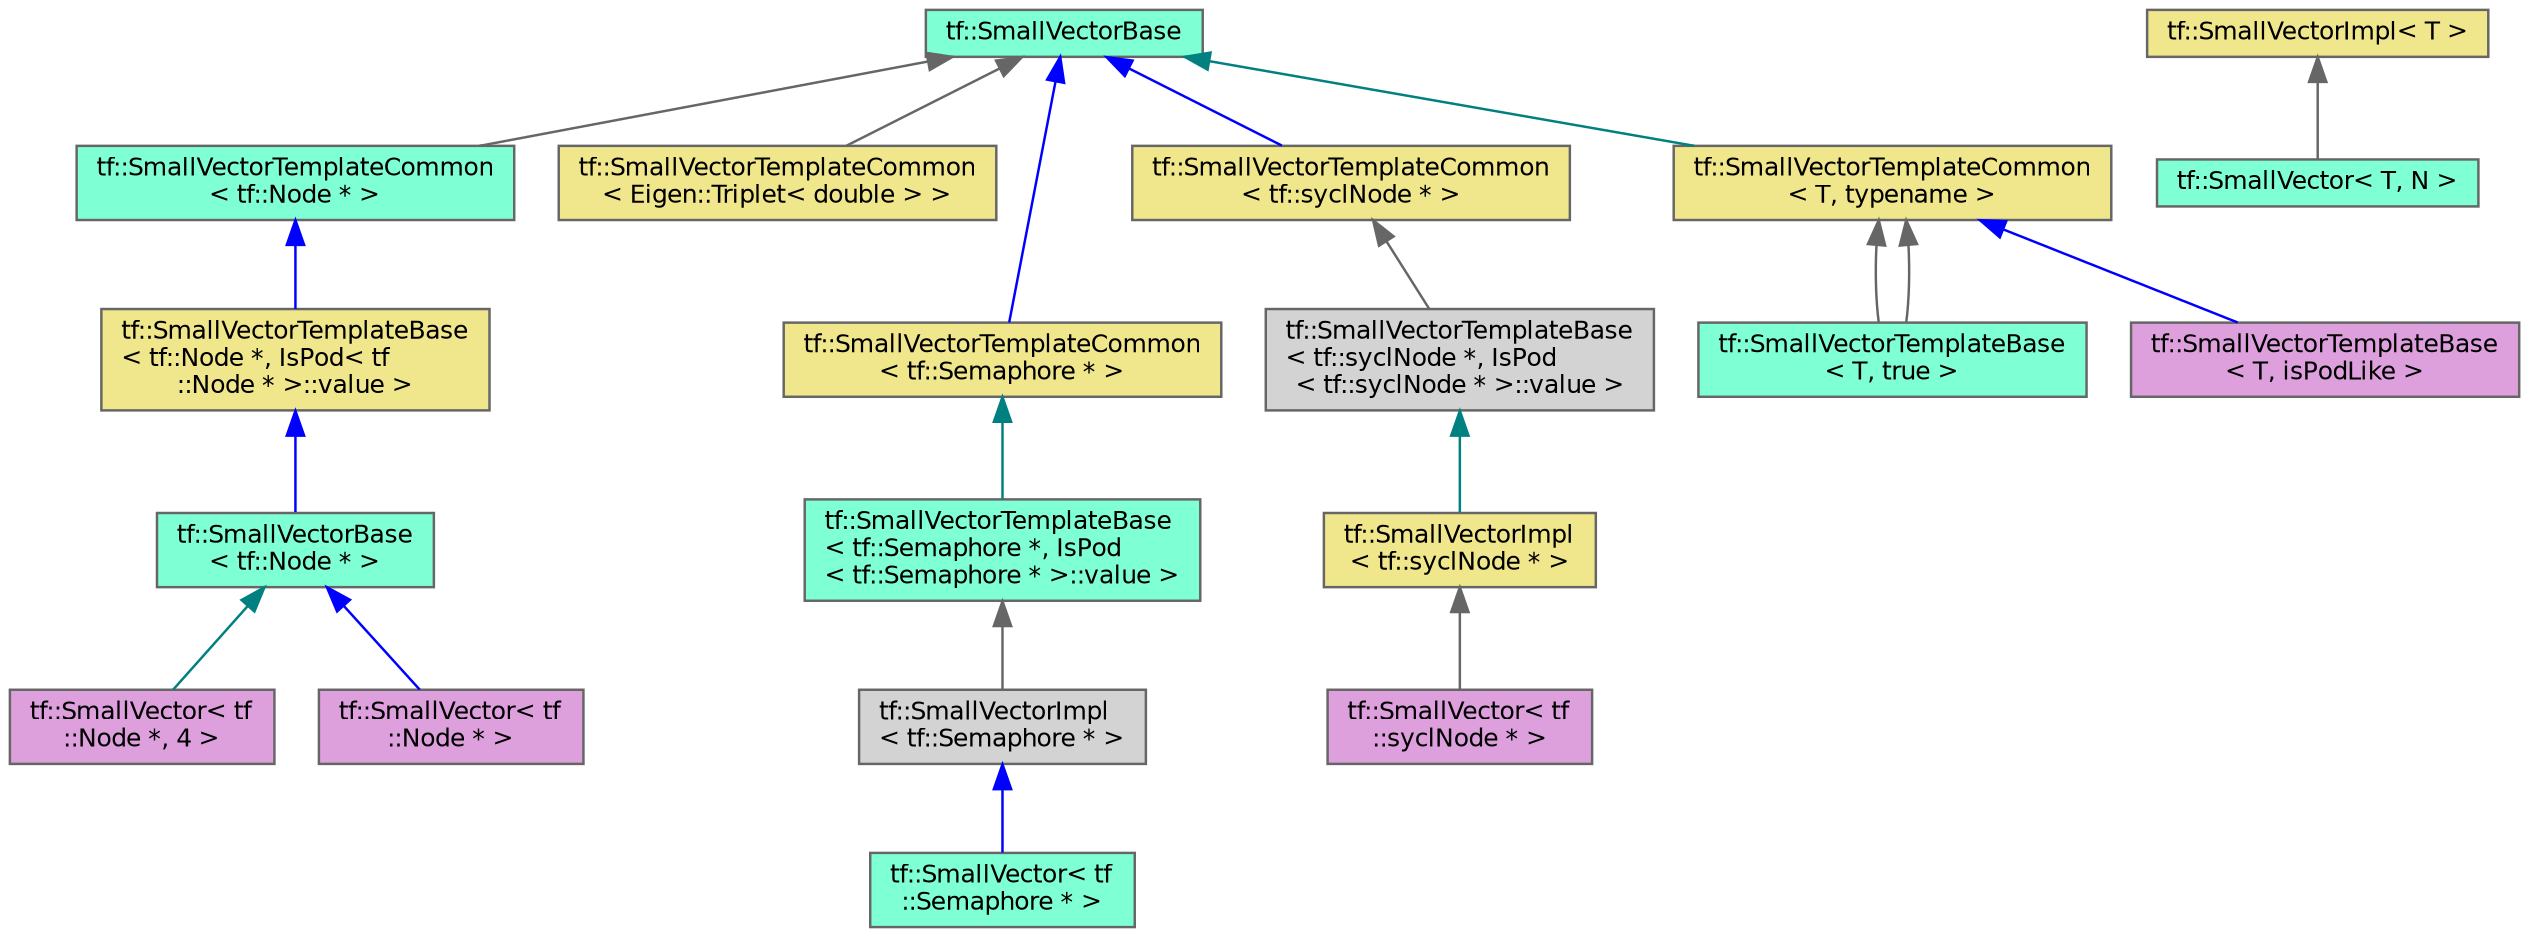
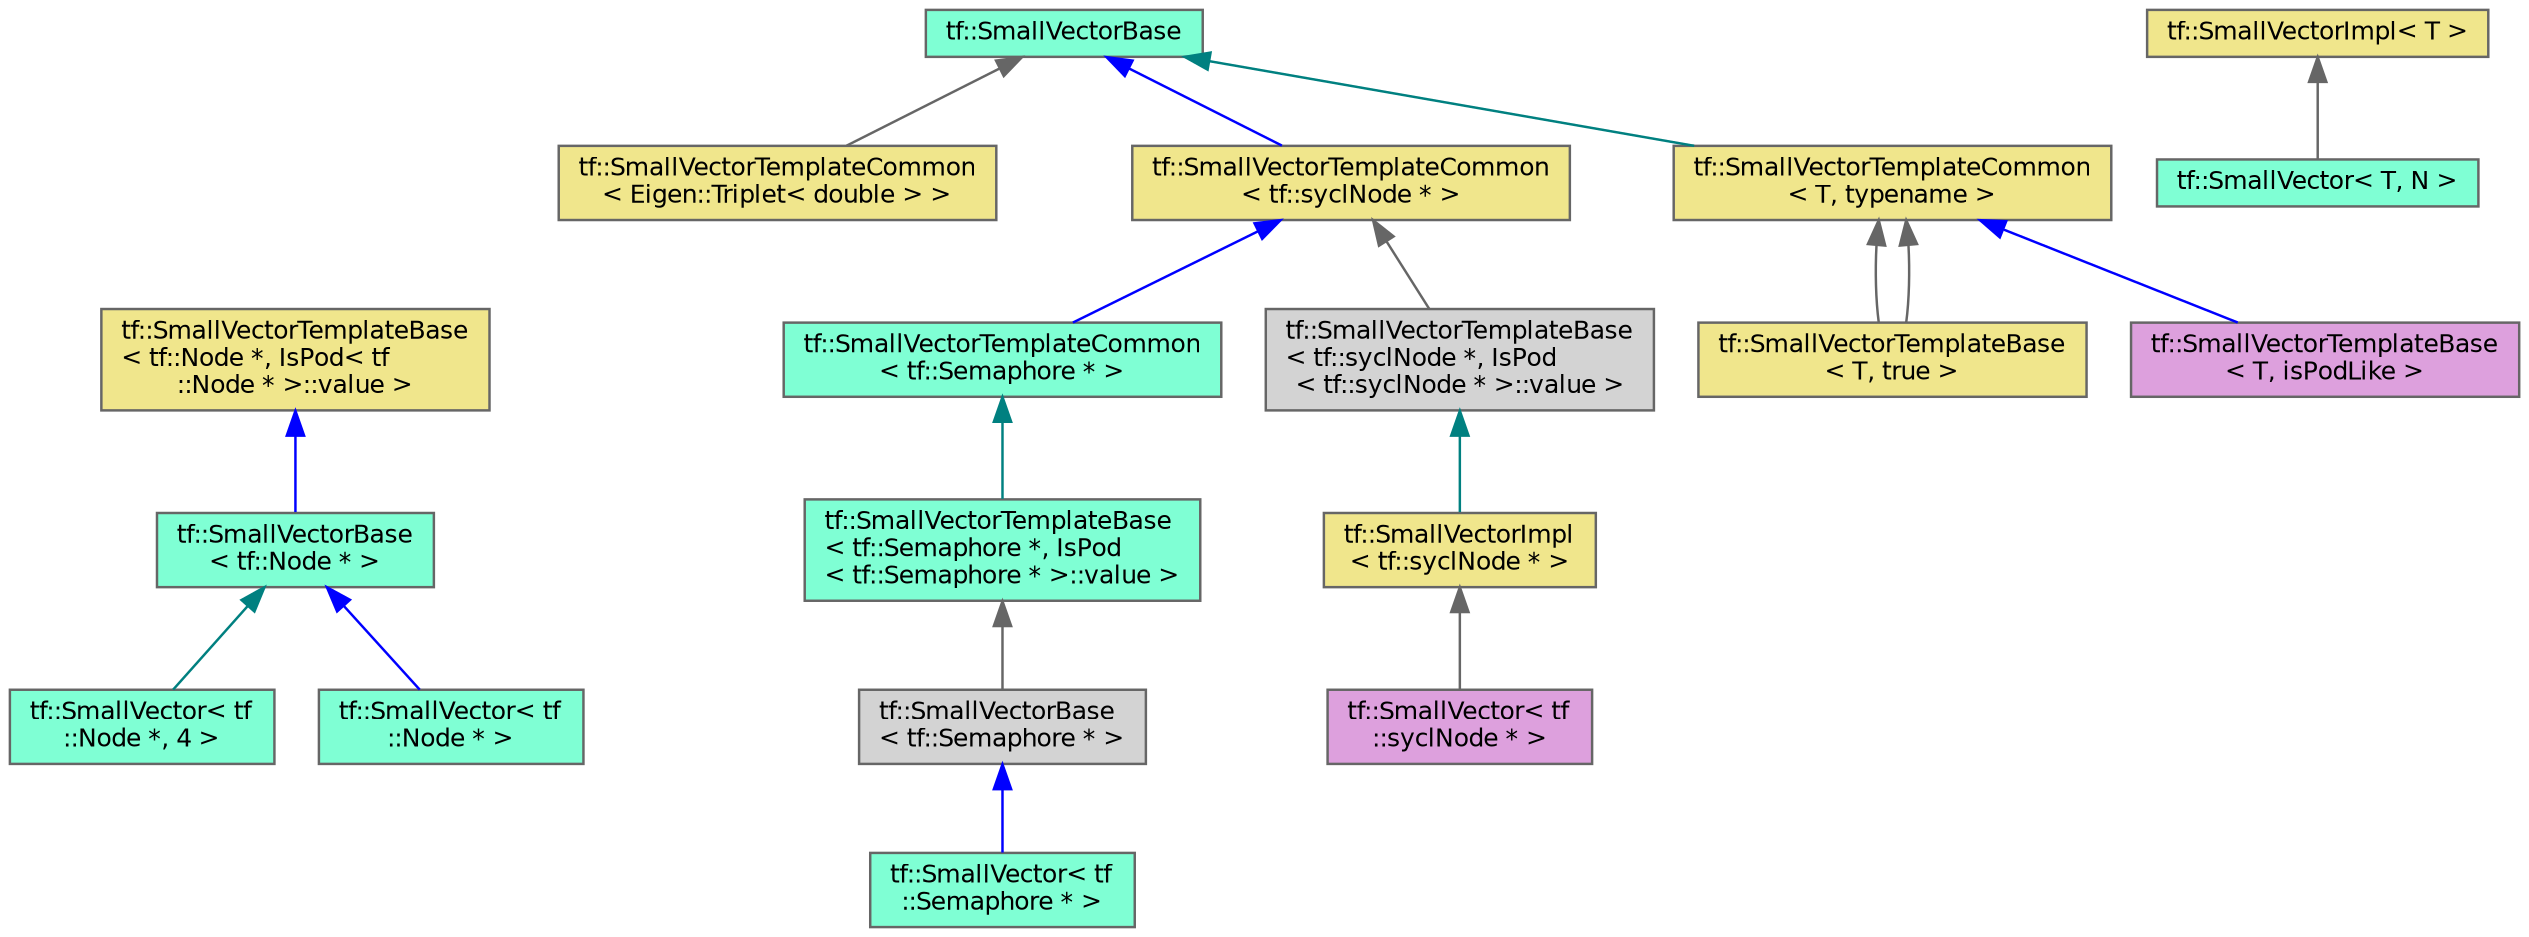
(295, 183) -> none
(1032, 202) -> (1166, 277)
(1002, 360) -> (1002, 360)
(1892, 360) -> (1892, 360)
(142, 727) -> (142, 727)
(451, 727) -> (451, 727)
(1002, 727) -> (1002, 727)
